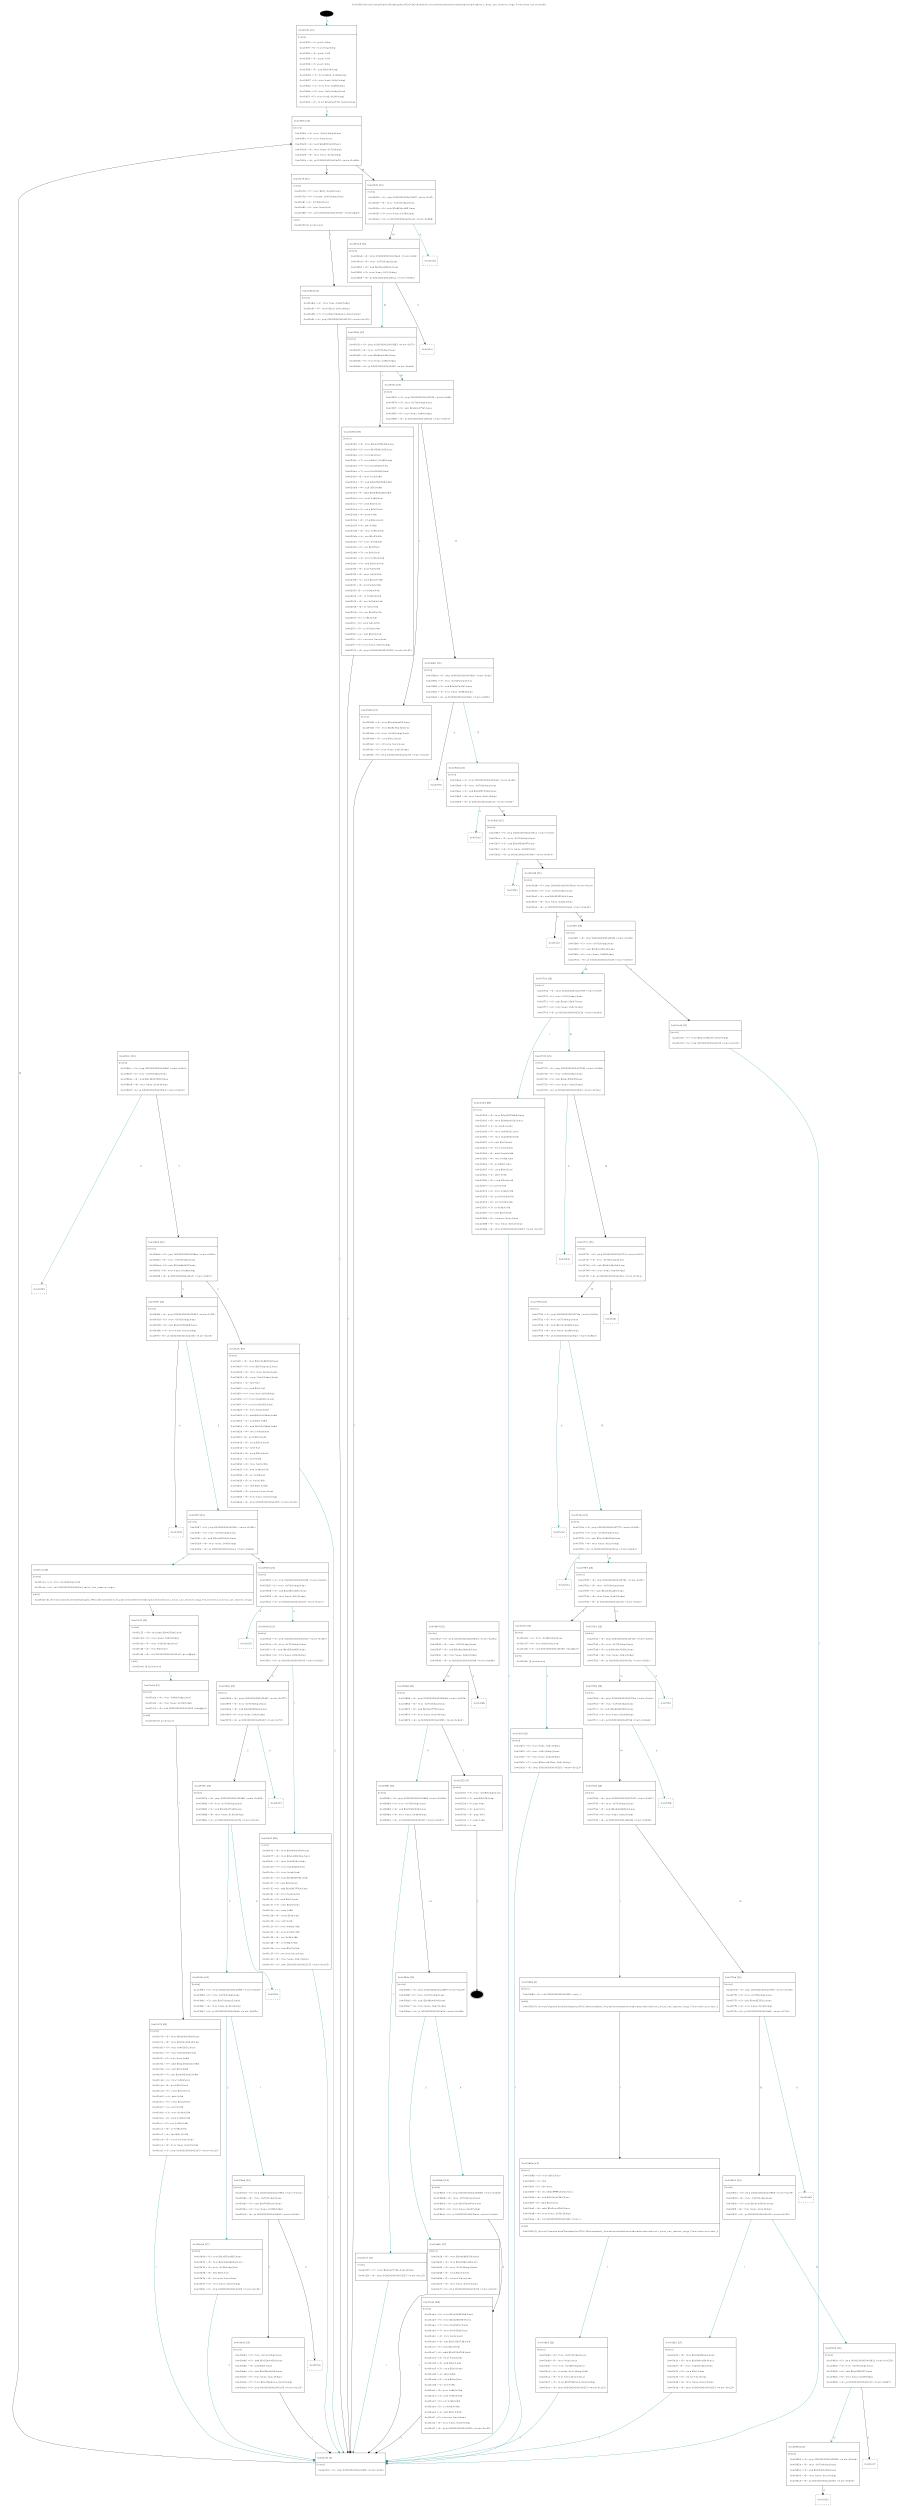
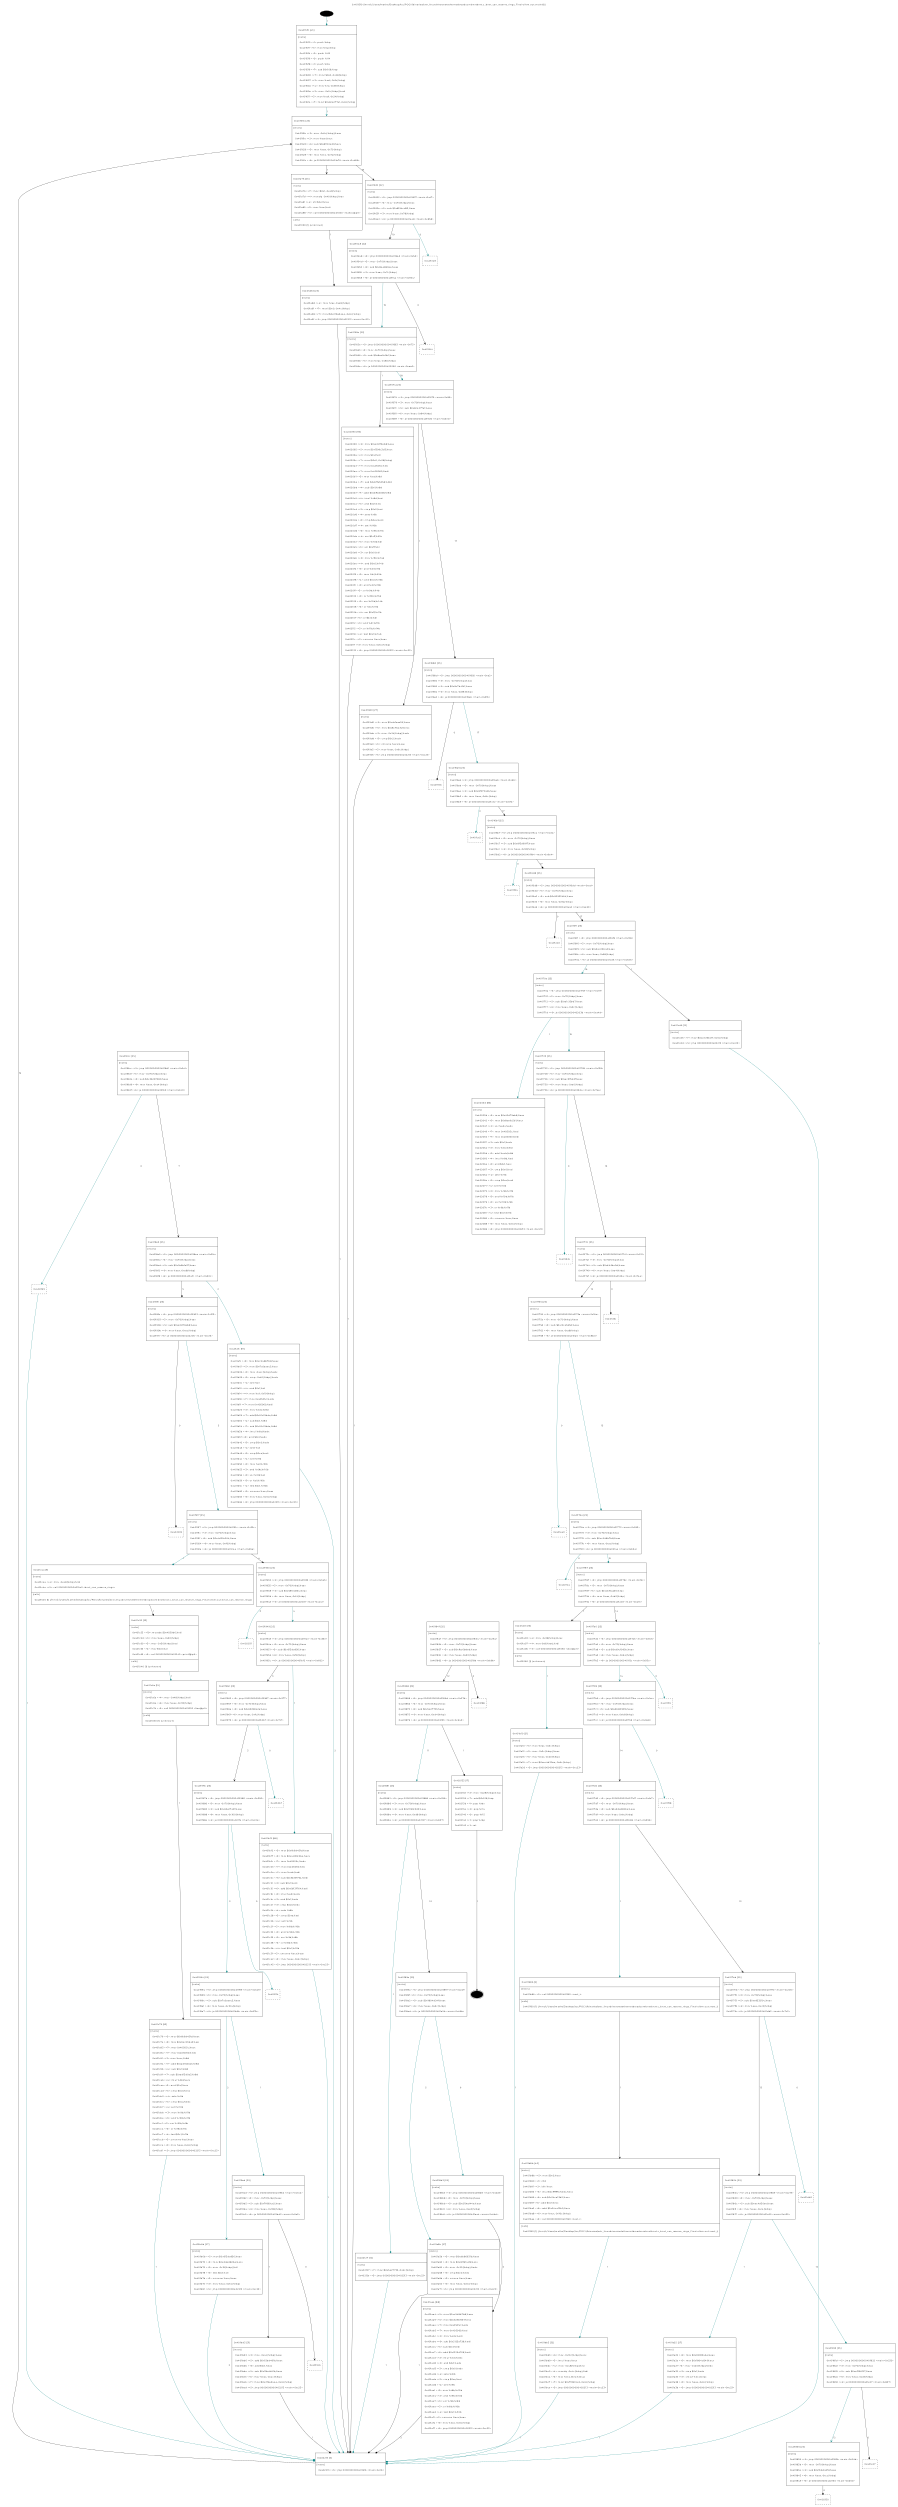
(226, 1310) -> (226, 1310)
(508, 1891) -> (26, 1986)
